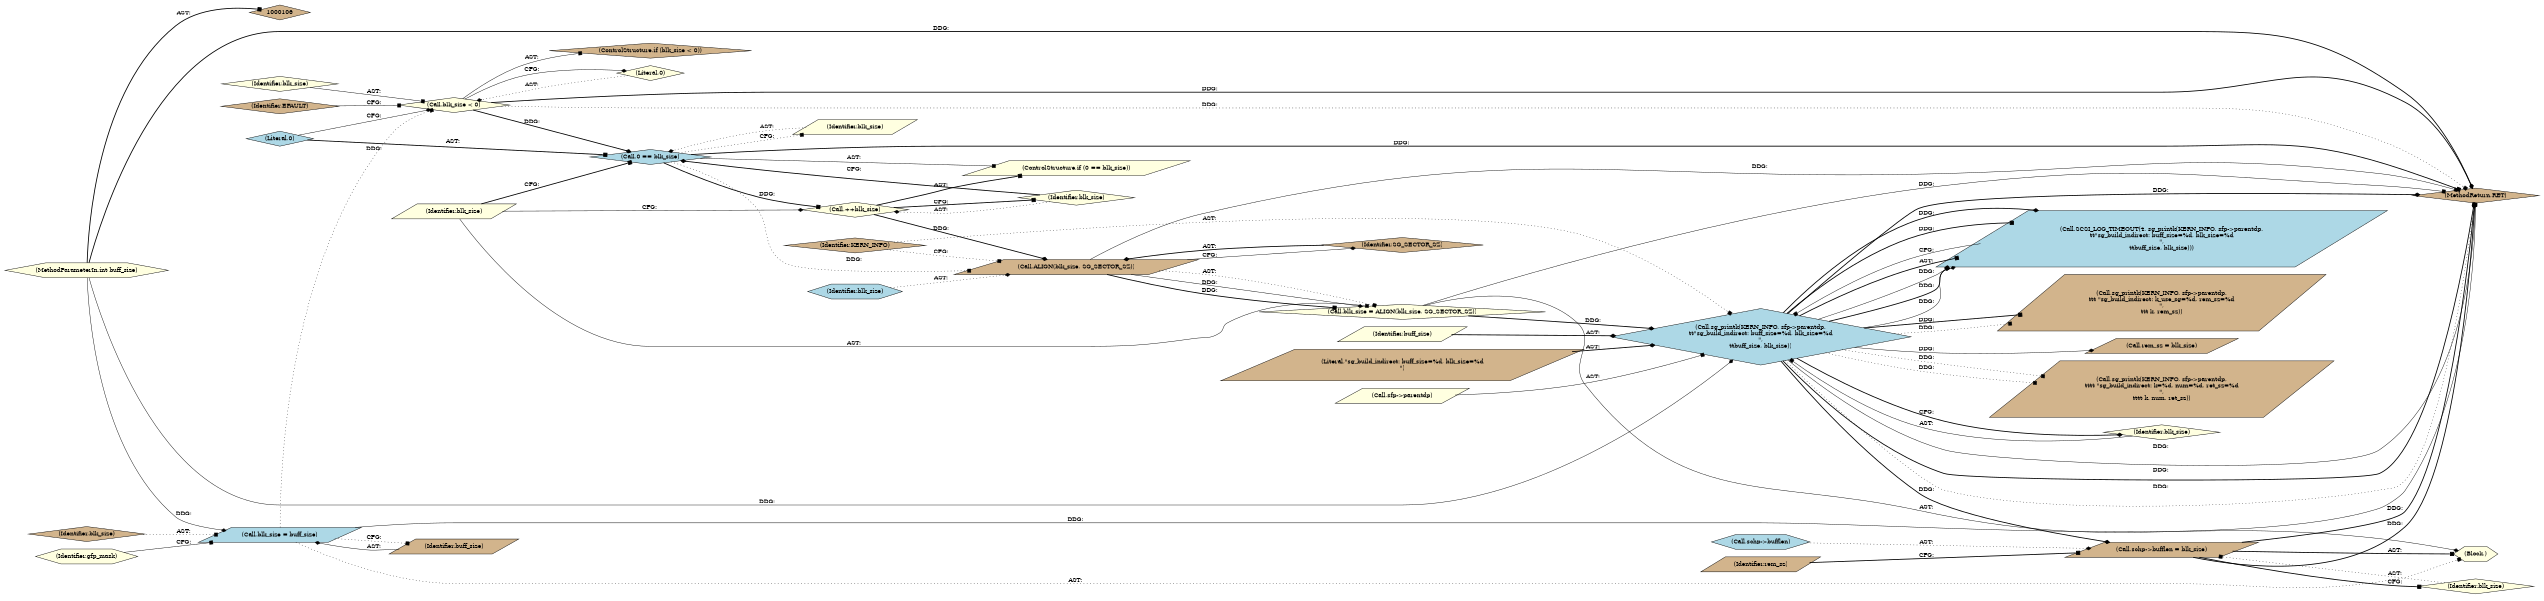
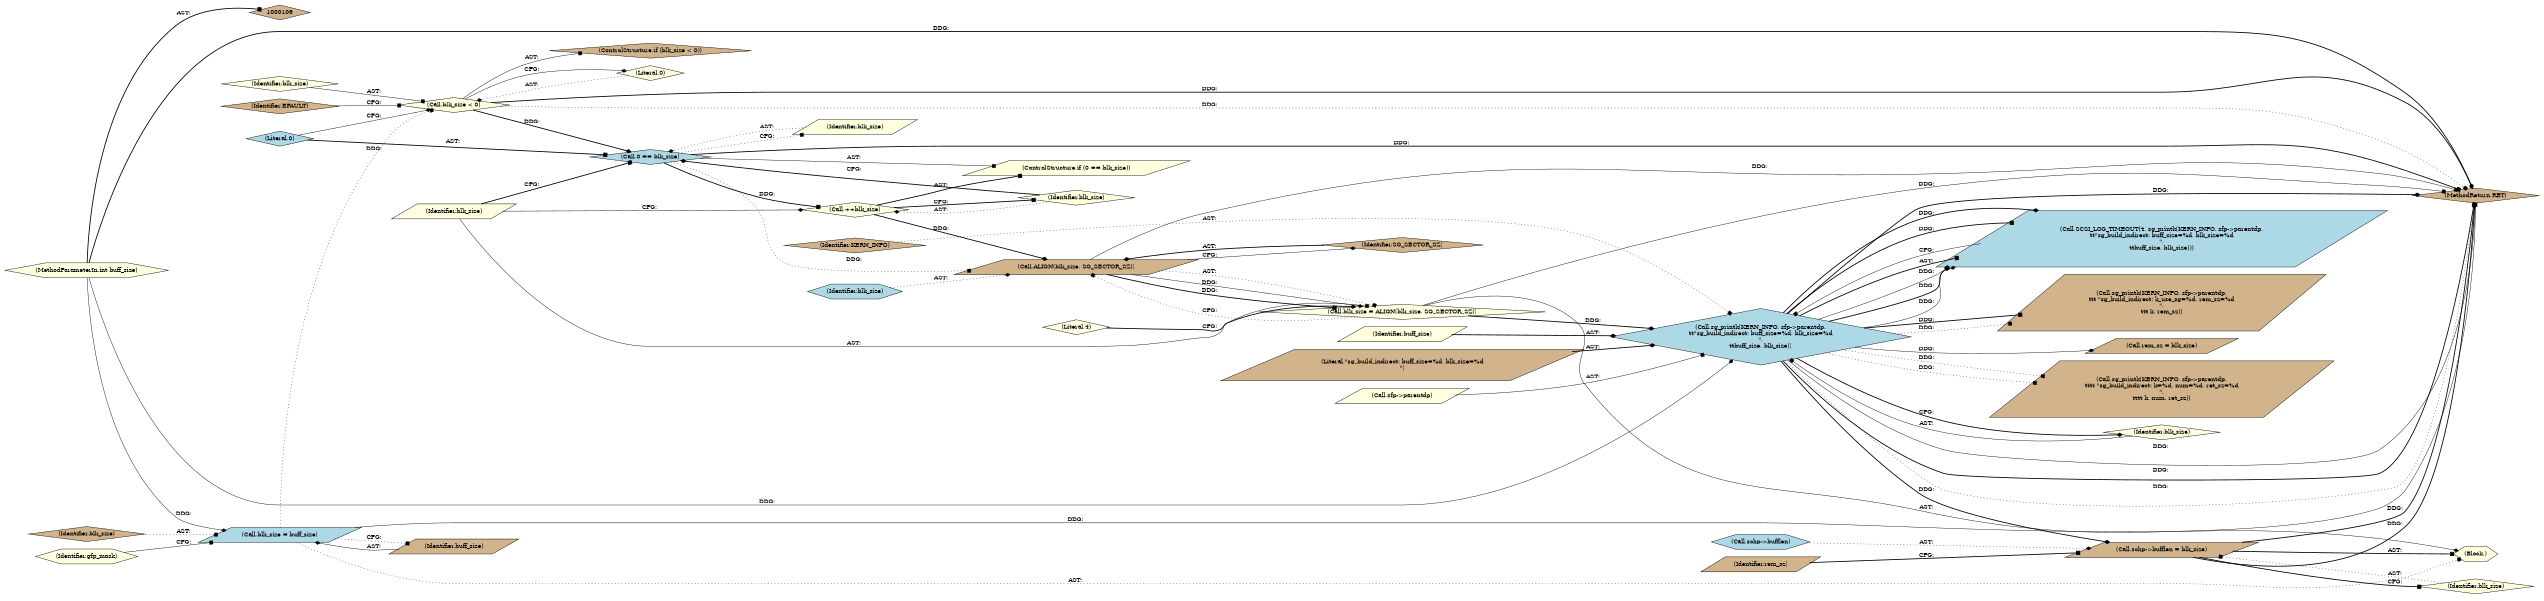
(942, 256) -> (1223, 317)
none -> (1076, 327)
